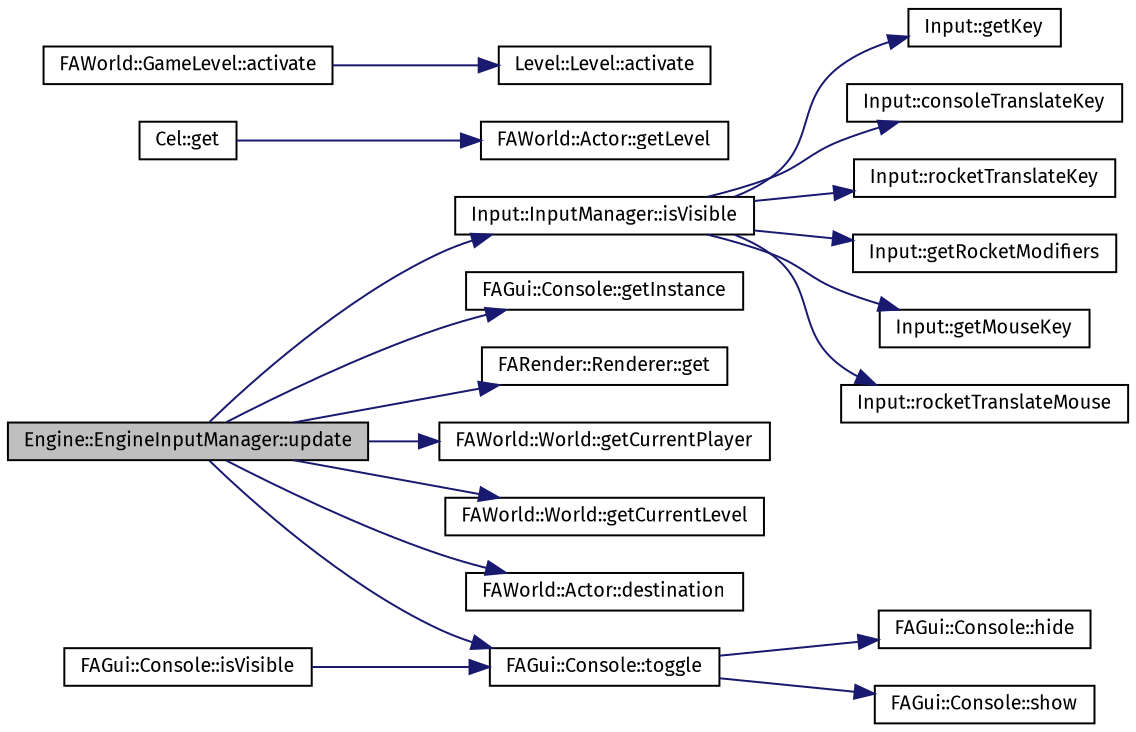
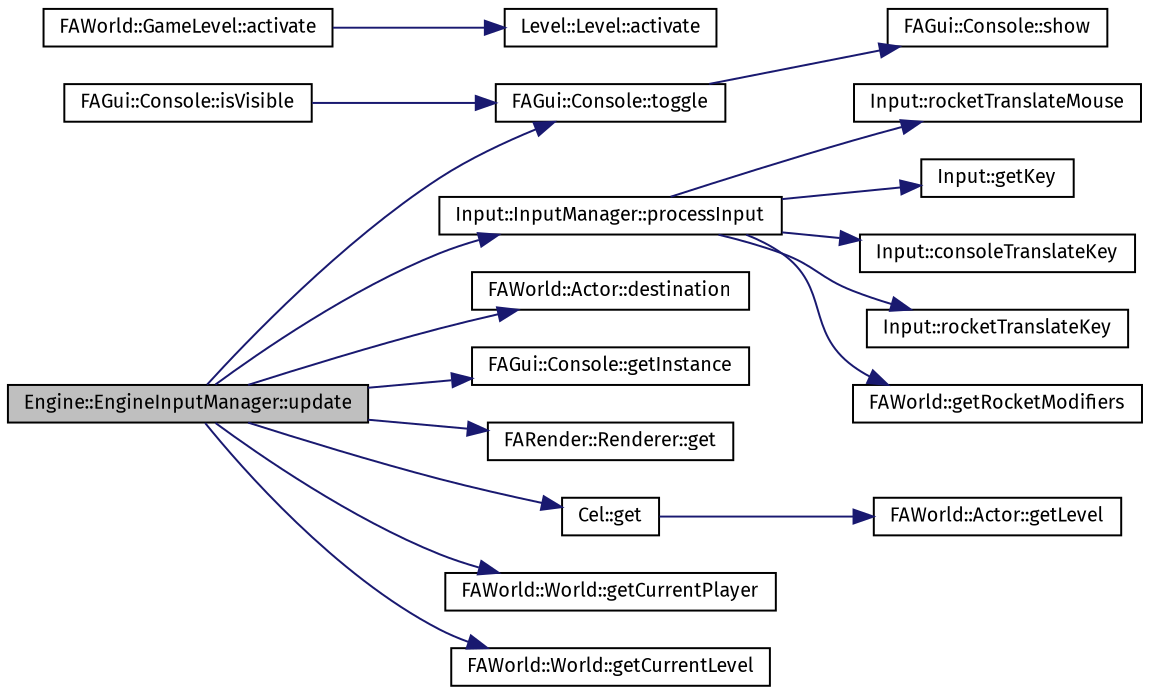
(605, 216) -> (611, 216)
(985, 253) -> (998, 404)
(985, 329) -> none
none -> (394, 467)
(985, 629) -> none
